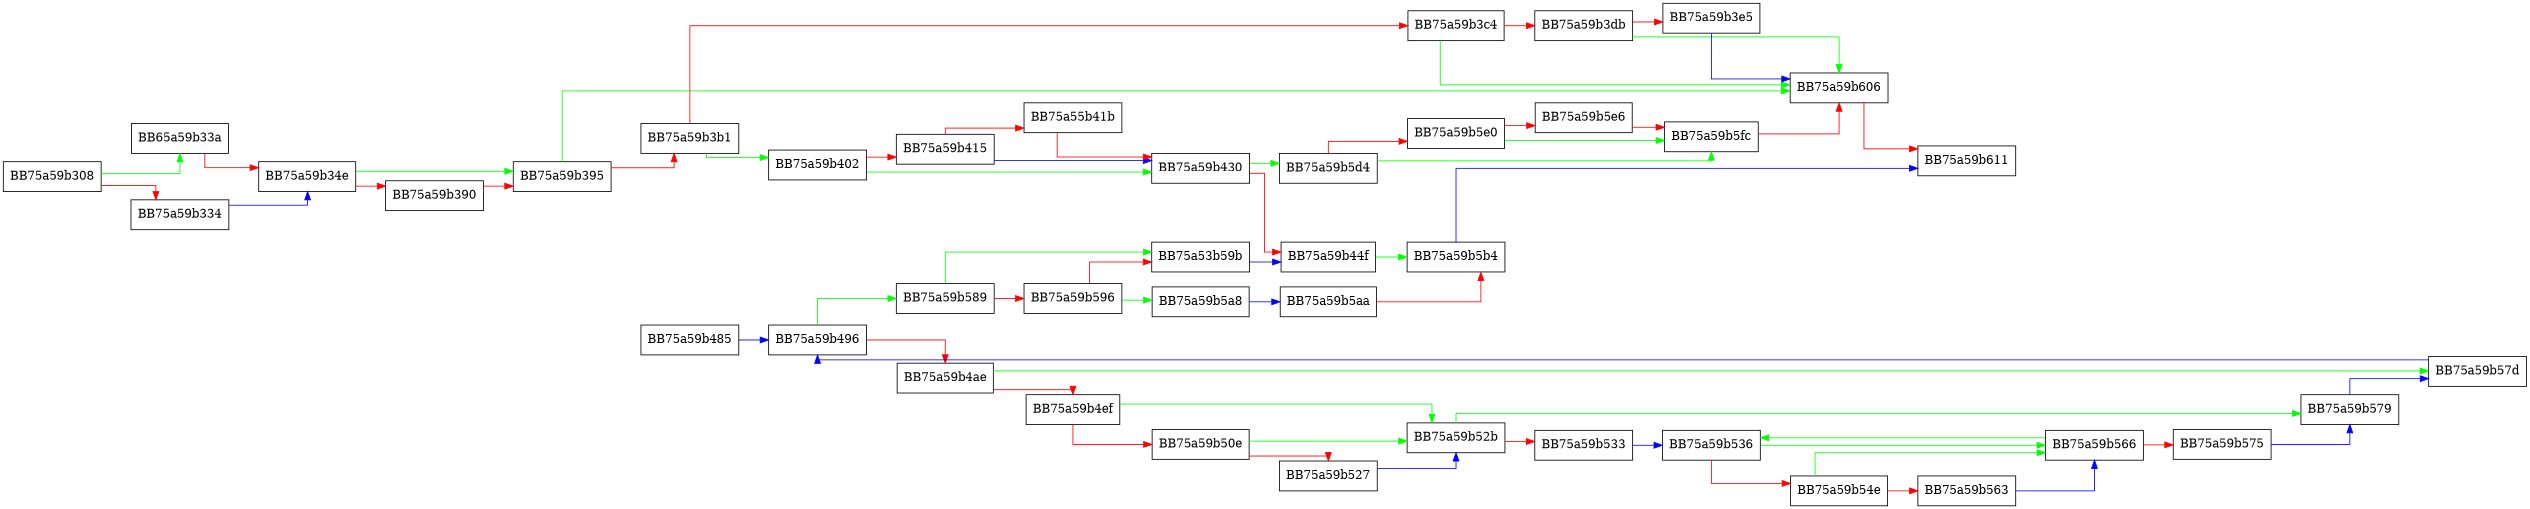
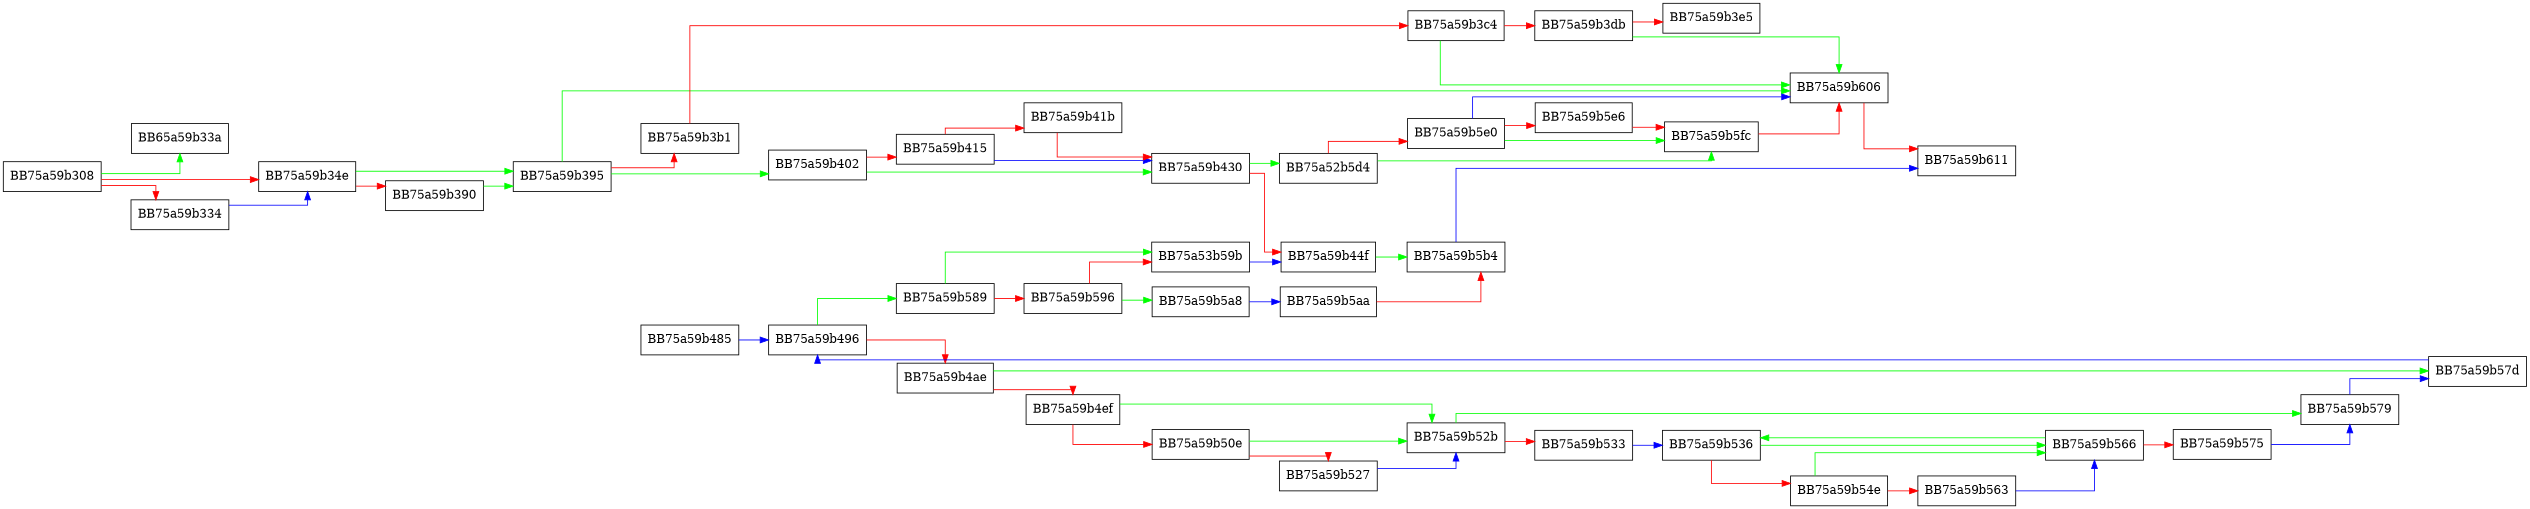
(1724, 79) -> (1616, 97)
(1073, 118) -> (1073, 118)
(731, 158) -> (686, 174)
(220, 168) -> (176, 180)
(1328, 168) -> (1328, 168)
(494, 186) -> (494, 186)
